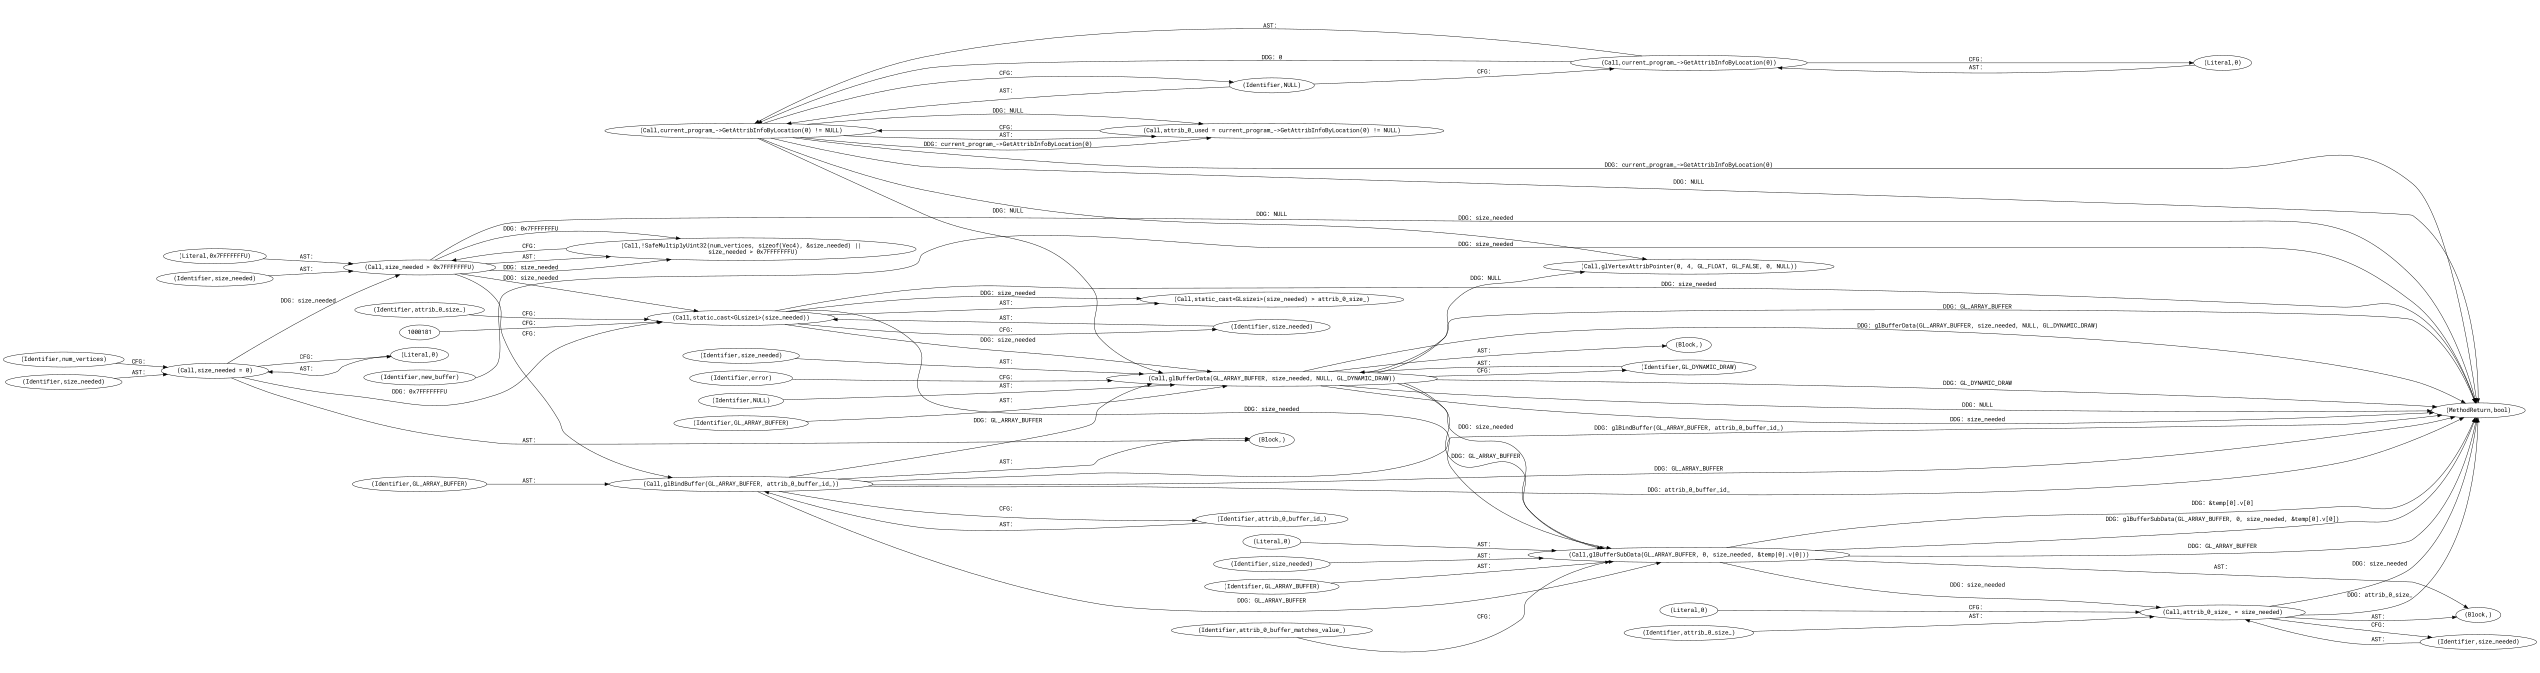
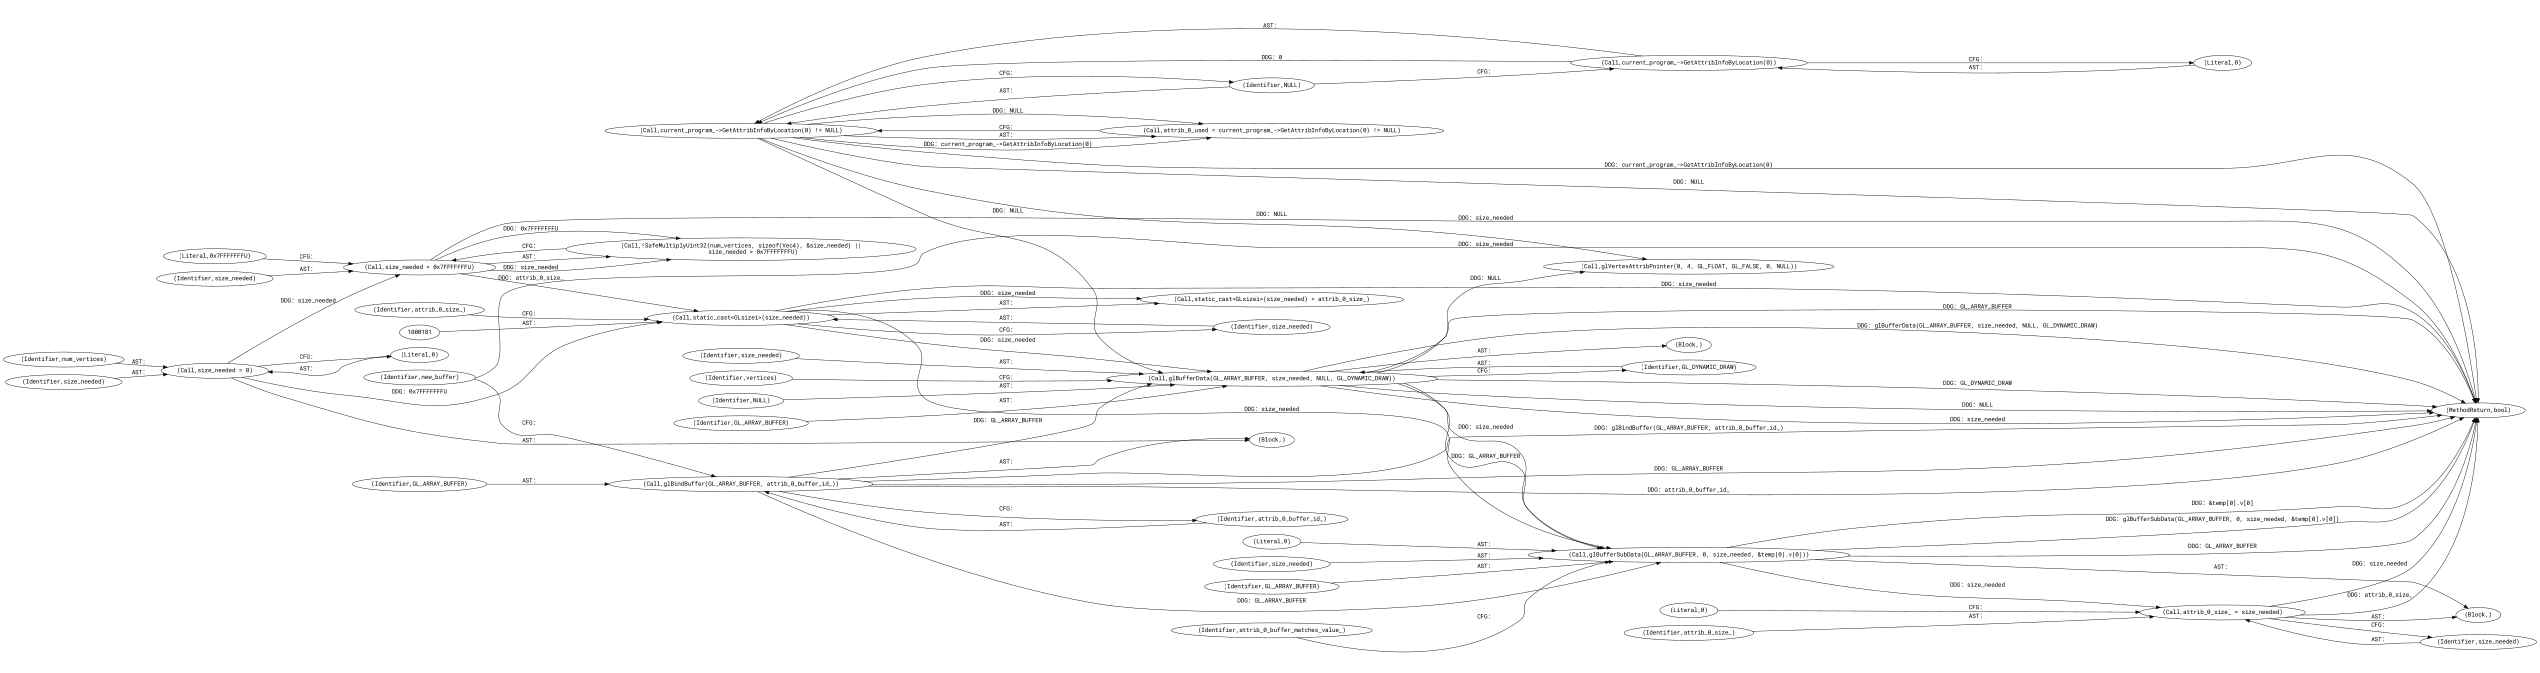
(308, 257) -> (308, 257)
(531, 278) -> (531, 278)
(531, 324) -> (531, 324)
(140, 362) -> (140, 362)
(741, 378) -> (741, 378)
(542, 395) -> (577, 440)
